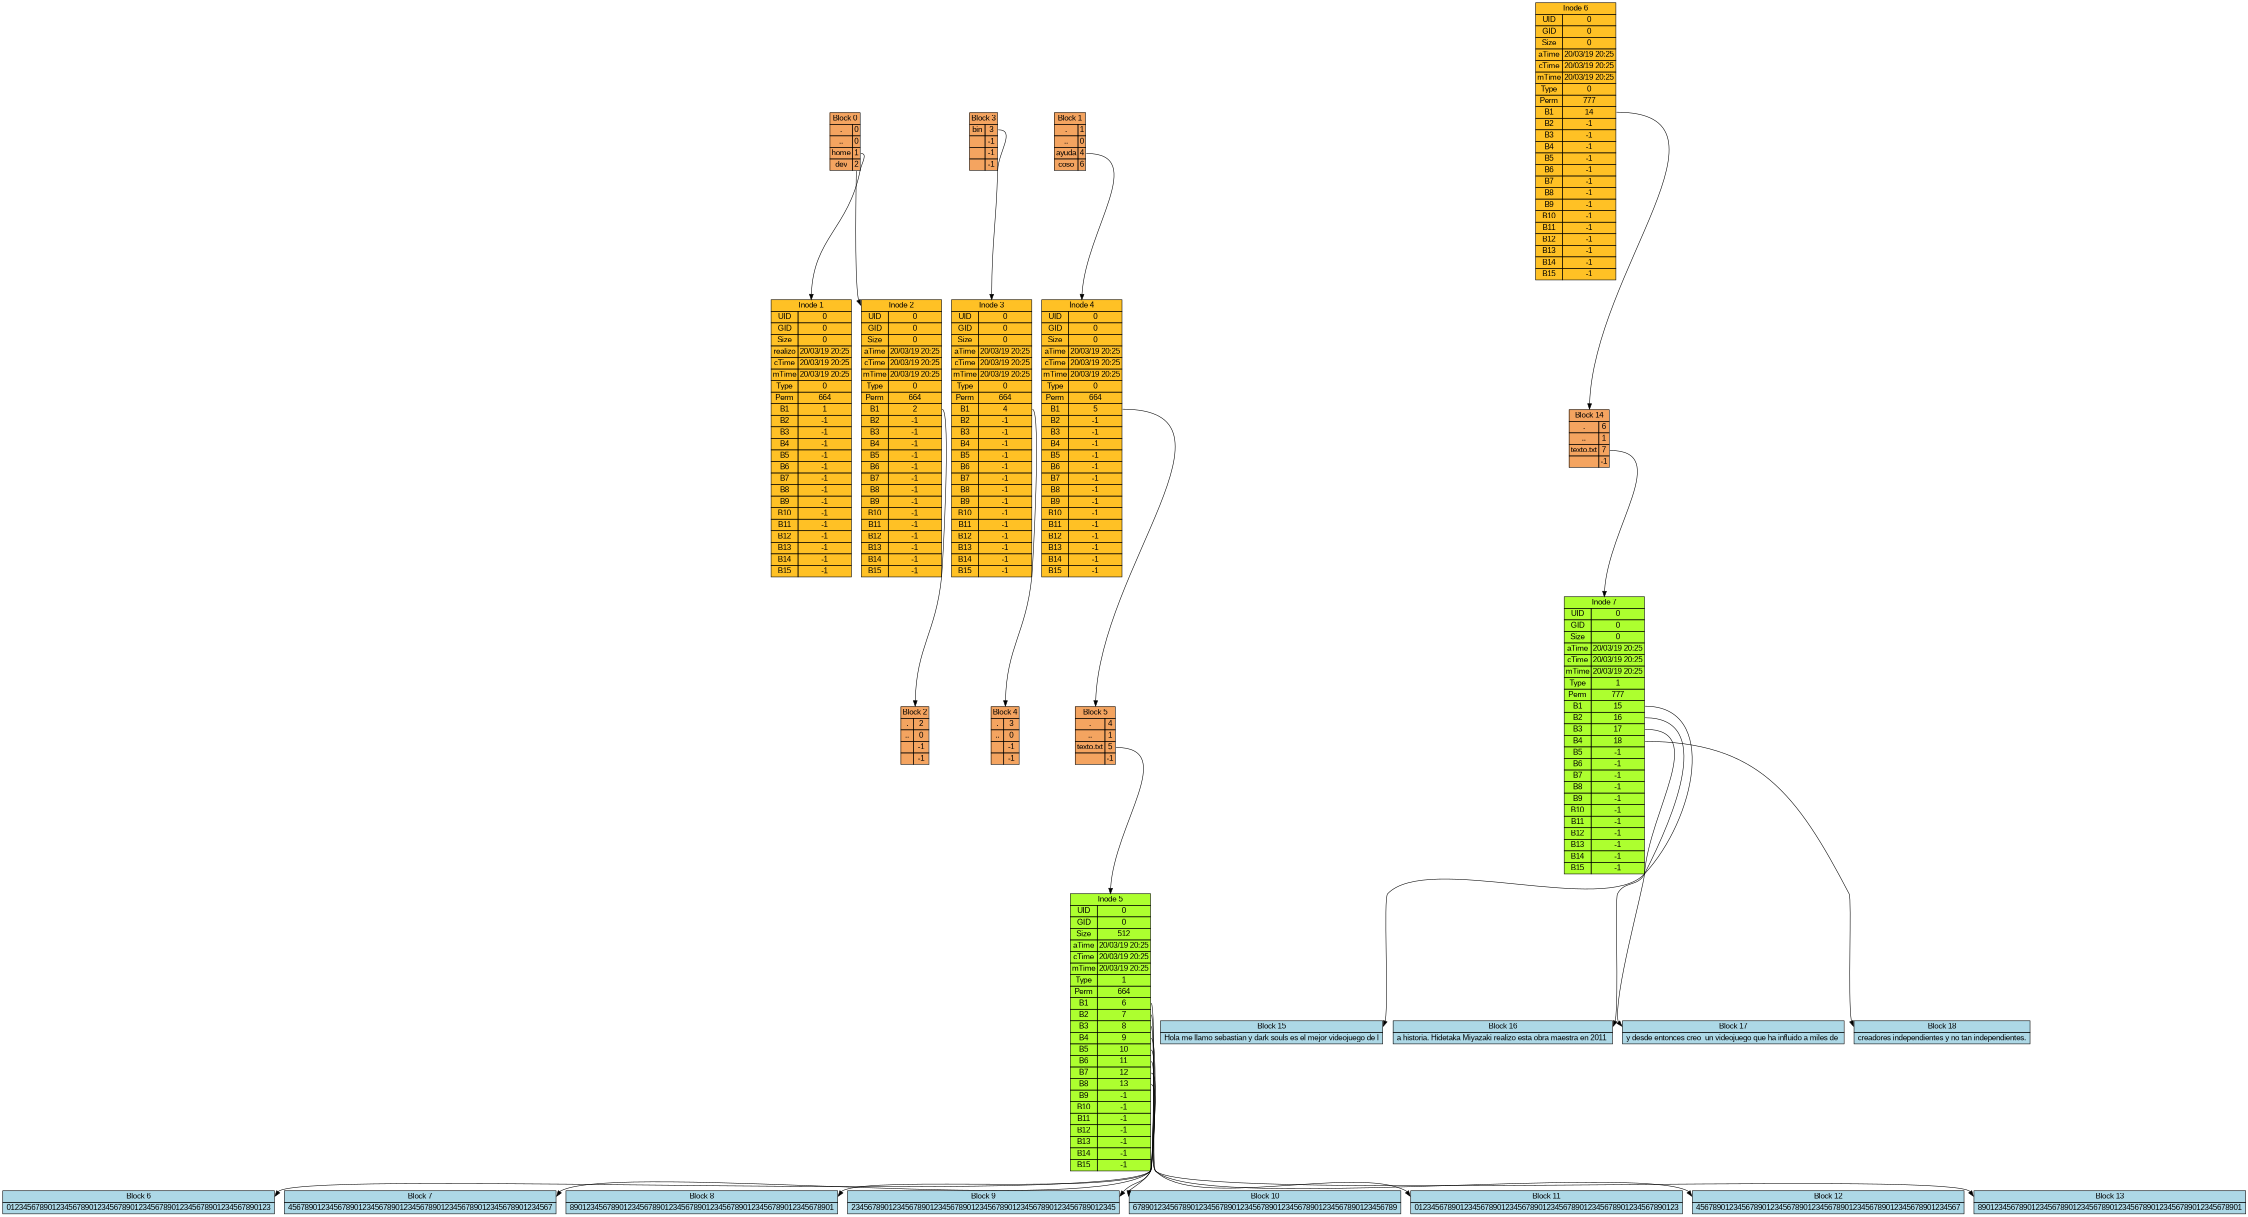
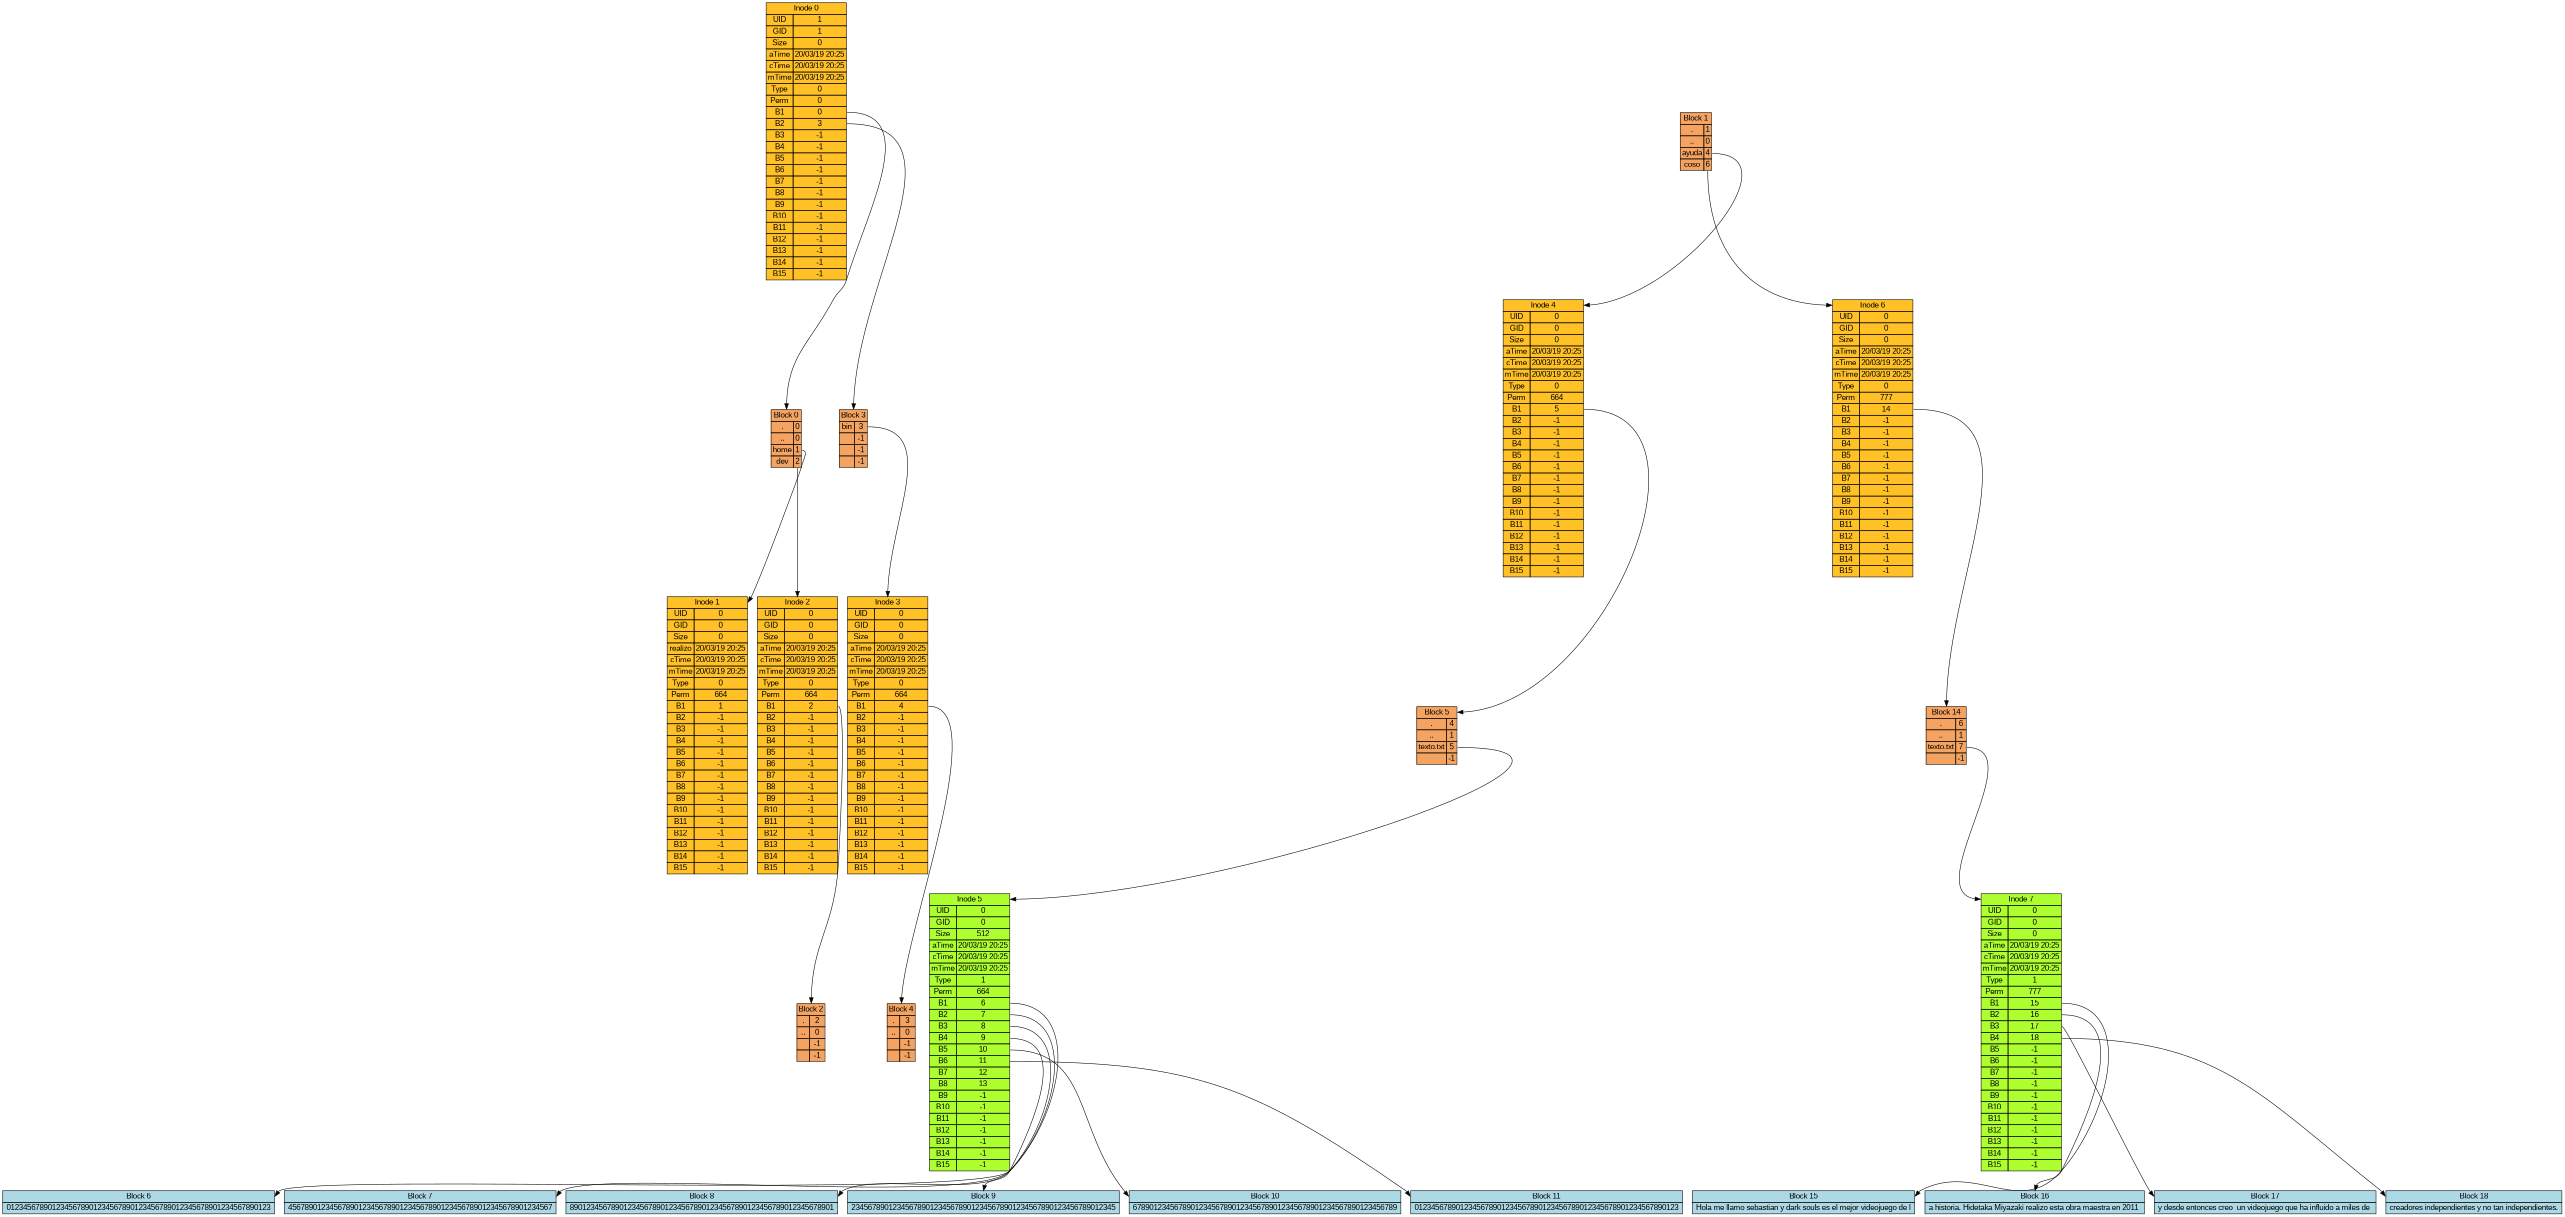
none -> (806, 141)
none -> (1737, 266)
(1828, 1202) -> none
(2110, 1202) -> none
